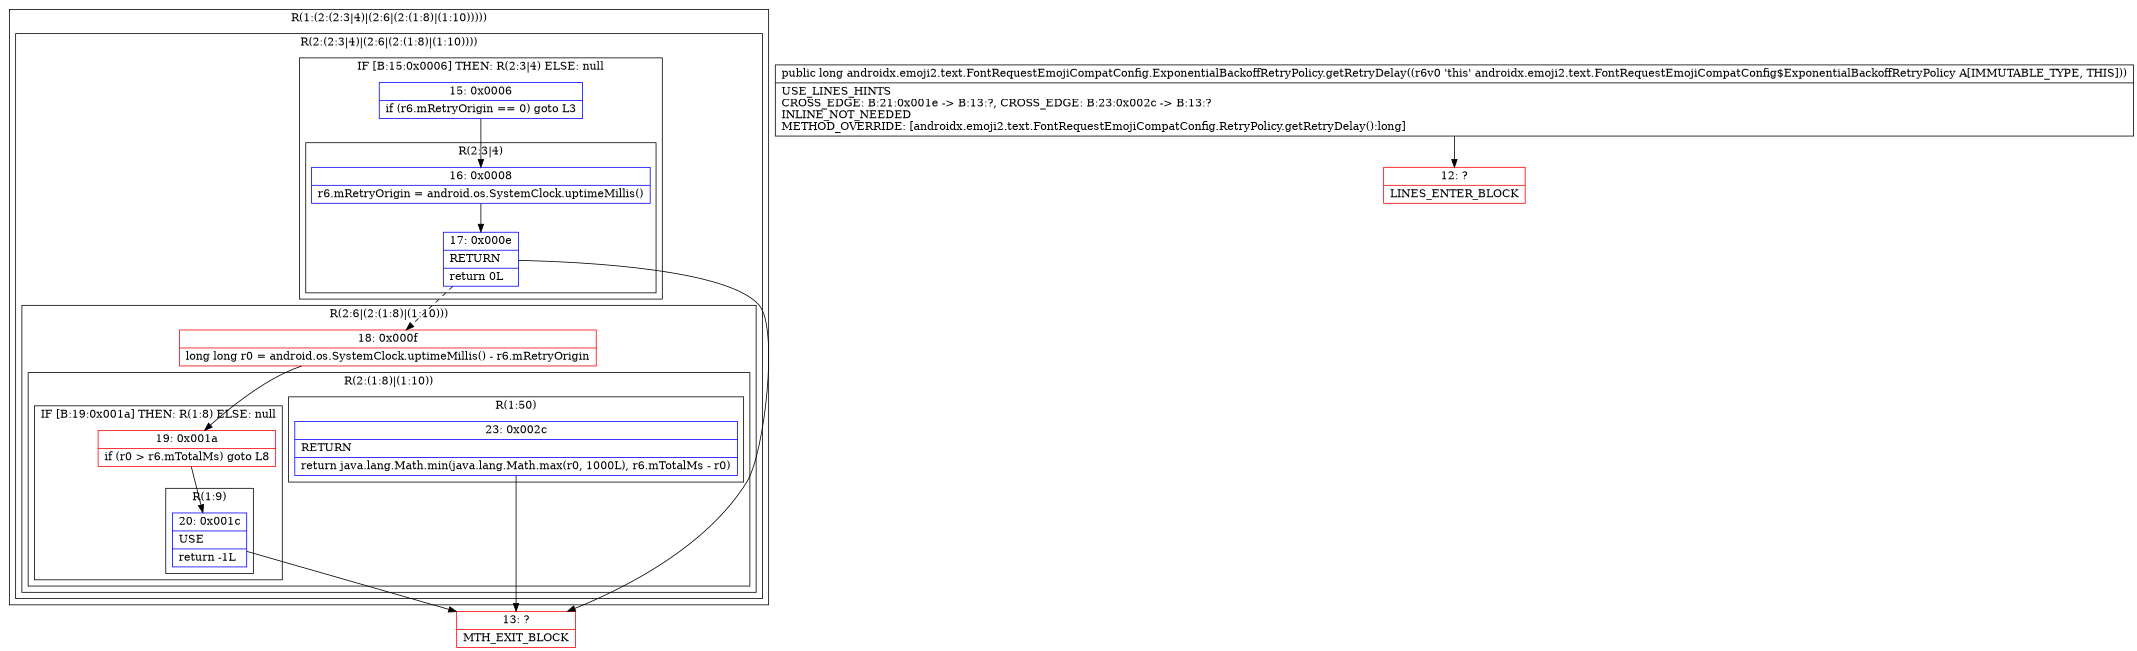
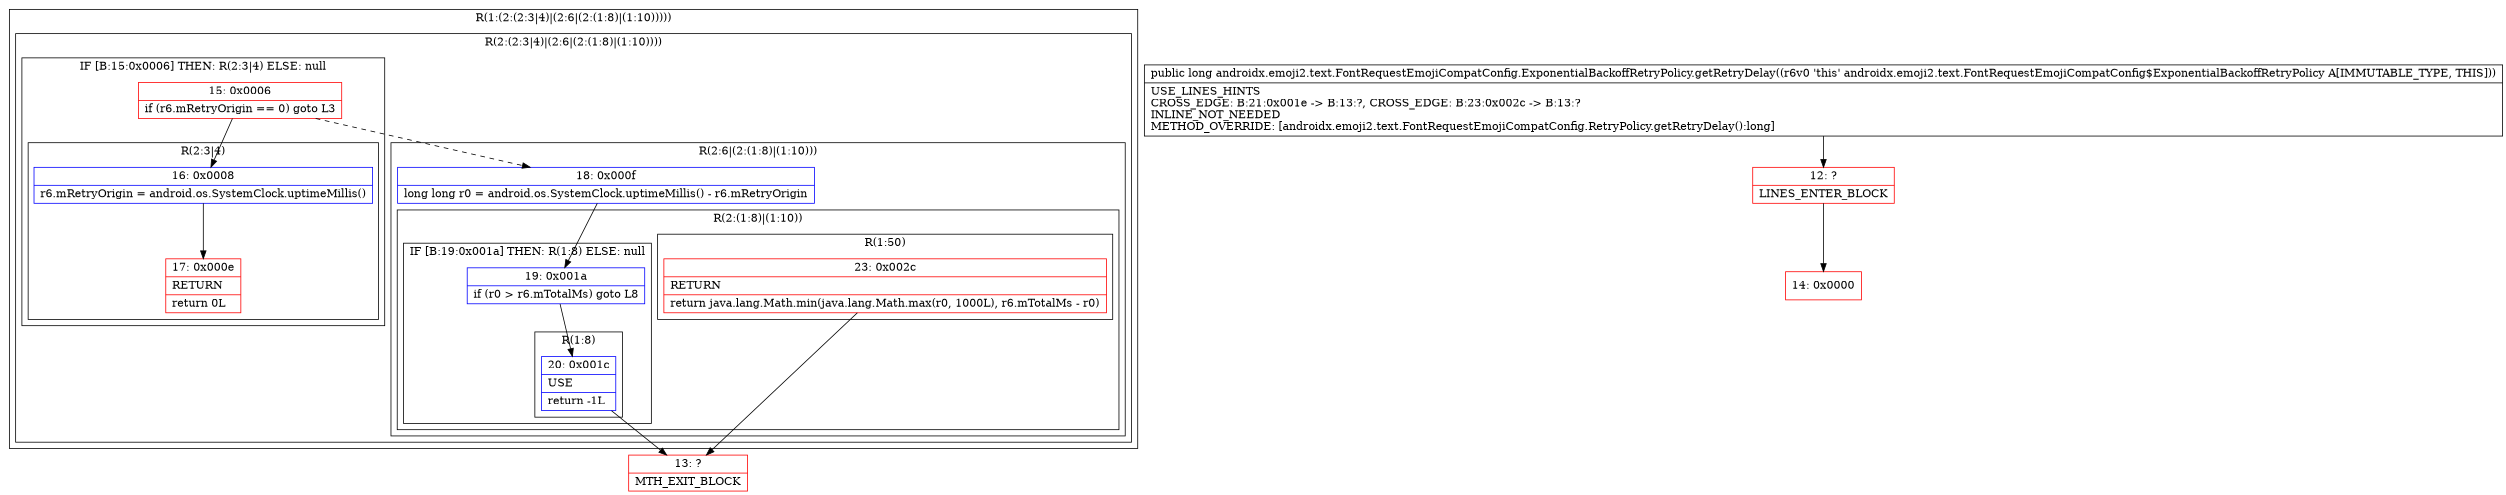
(481, 100) -> (240, 100)
(481, 259) -> (203, 286)
none -> (1823, 286)
(741, 292) -> none
(427, 310) -> (398, 137)
(388, 348) -> (606, 185)
(187, 448) -> (556, 286)
(516, 448) -> (885, 286)
(210, 497) -> (579, 341)
